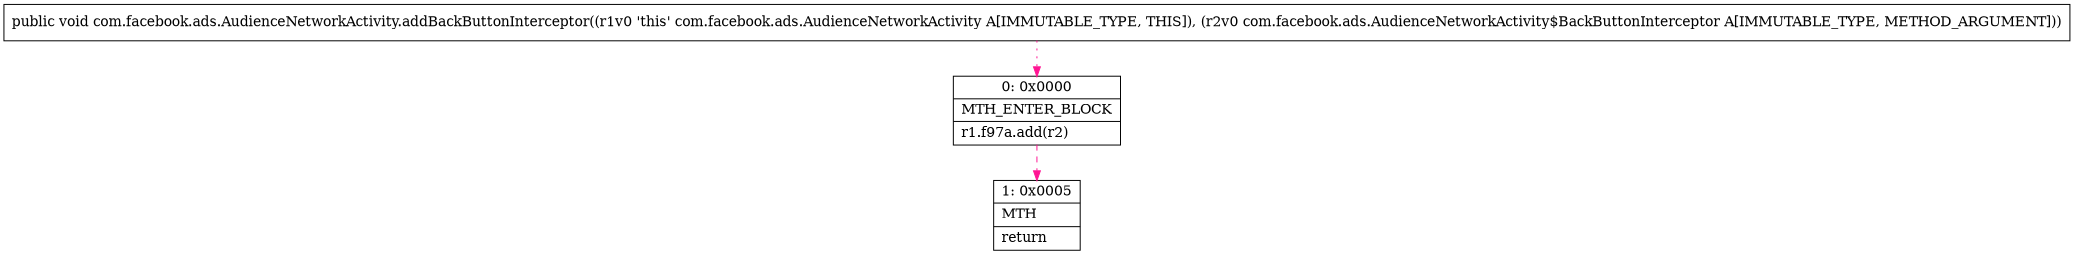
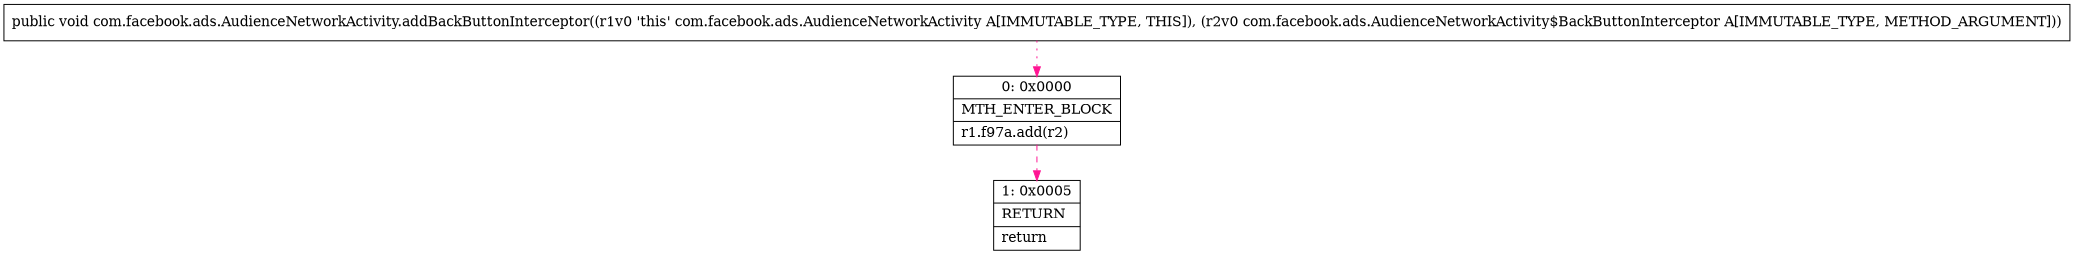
(1019, 214) -> (1033, 214)
